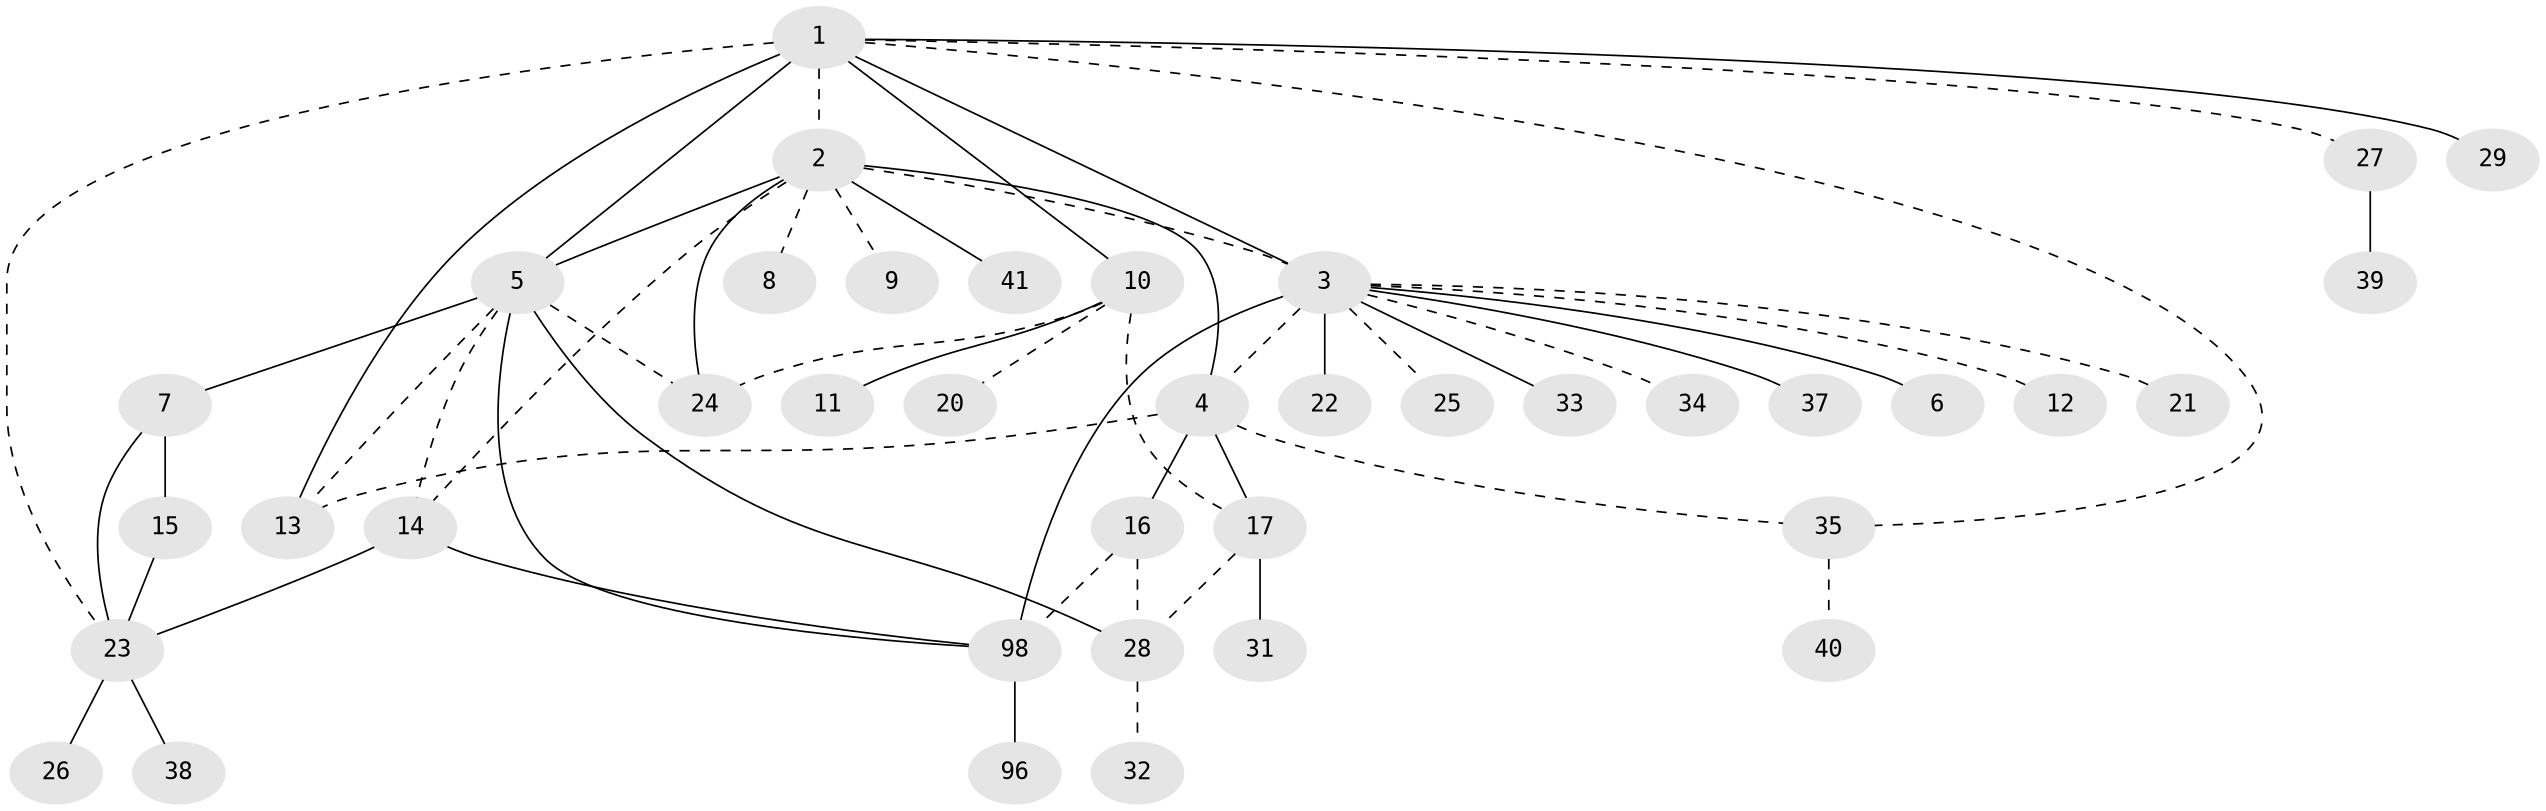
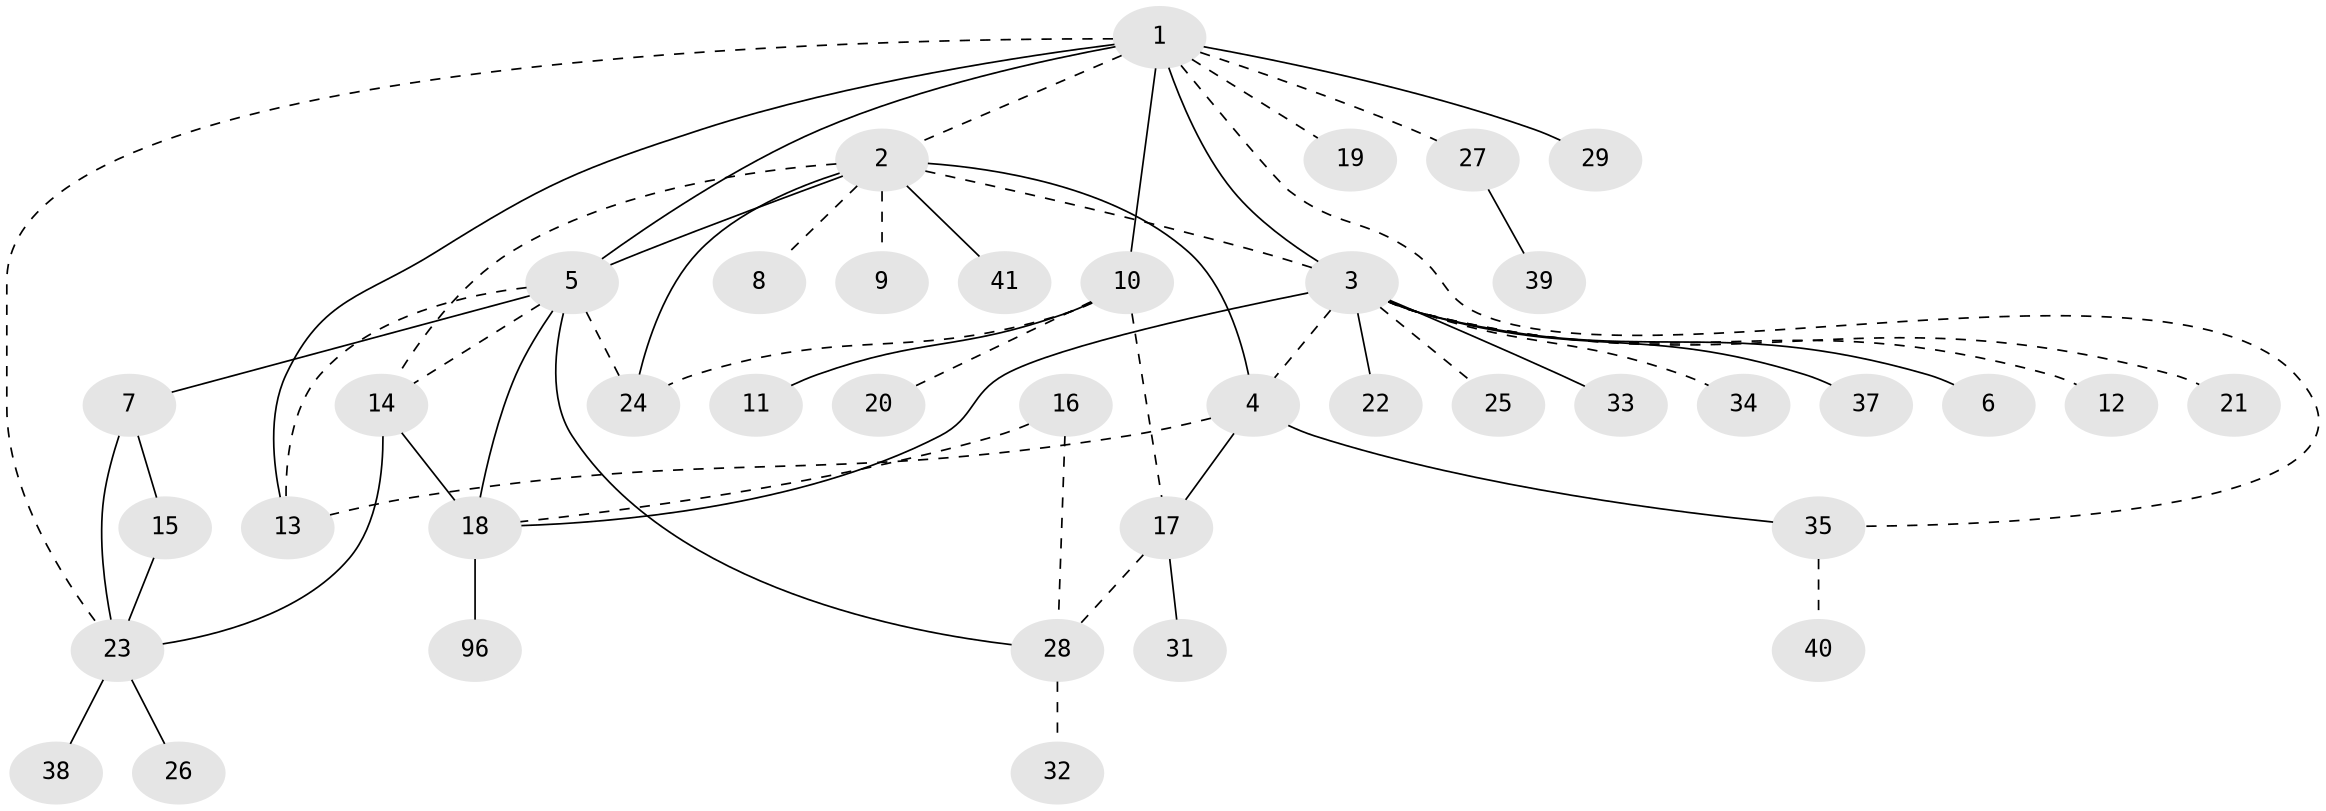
none -> (1350, 160)
(1173, 460) -> none
(1507, 491) -> (1528, 487)
(1015, 650) -> (475, 528)
